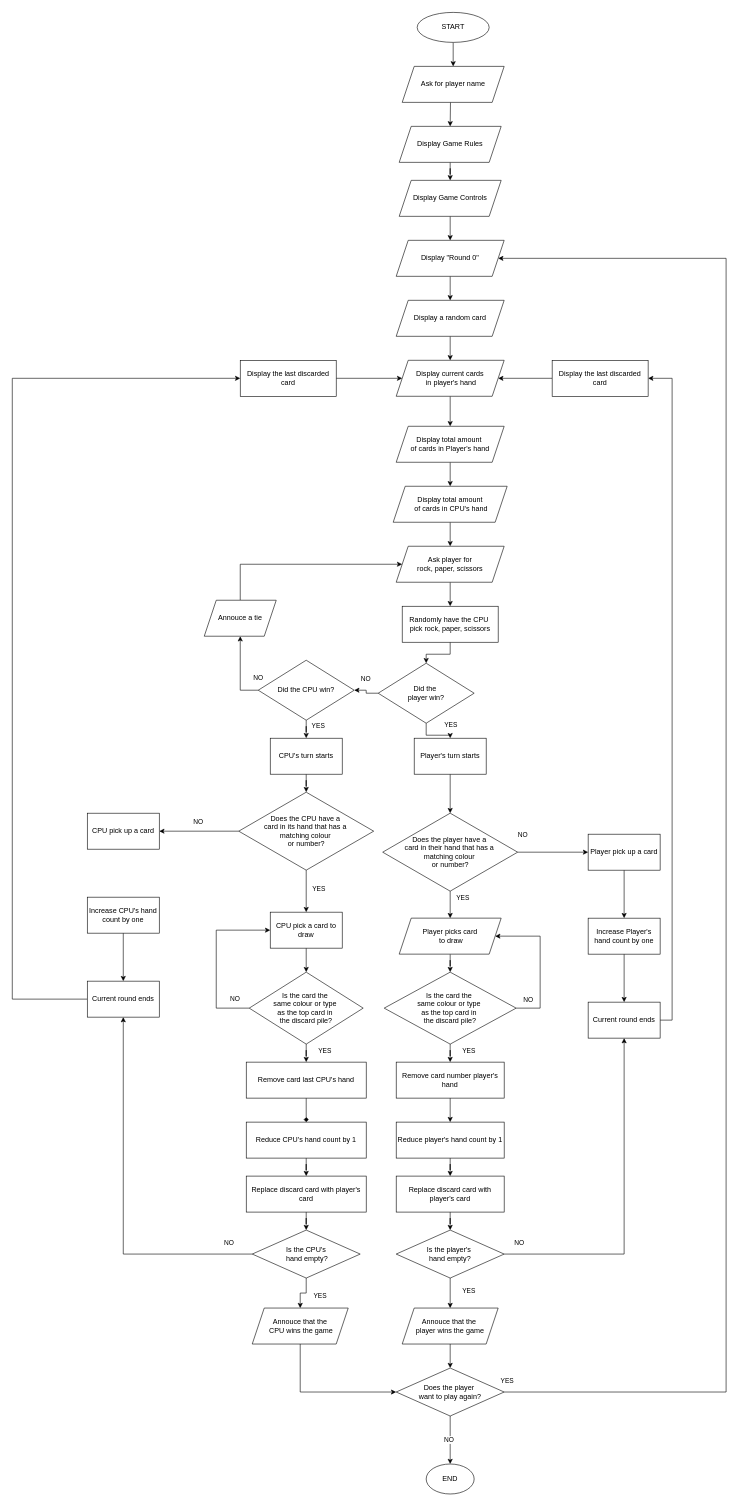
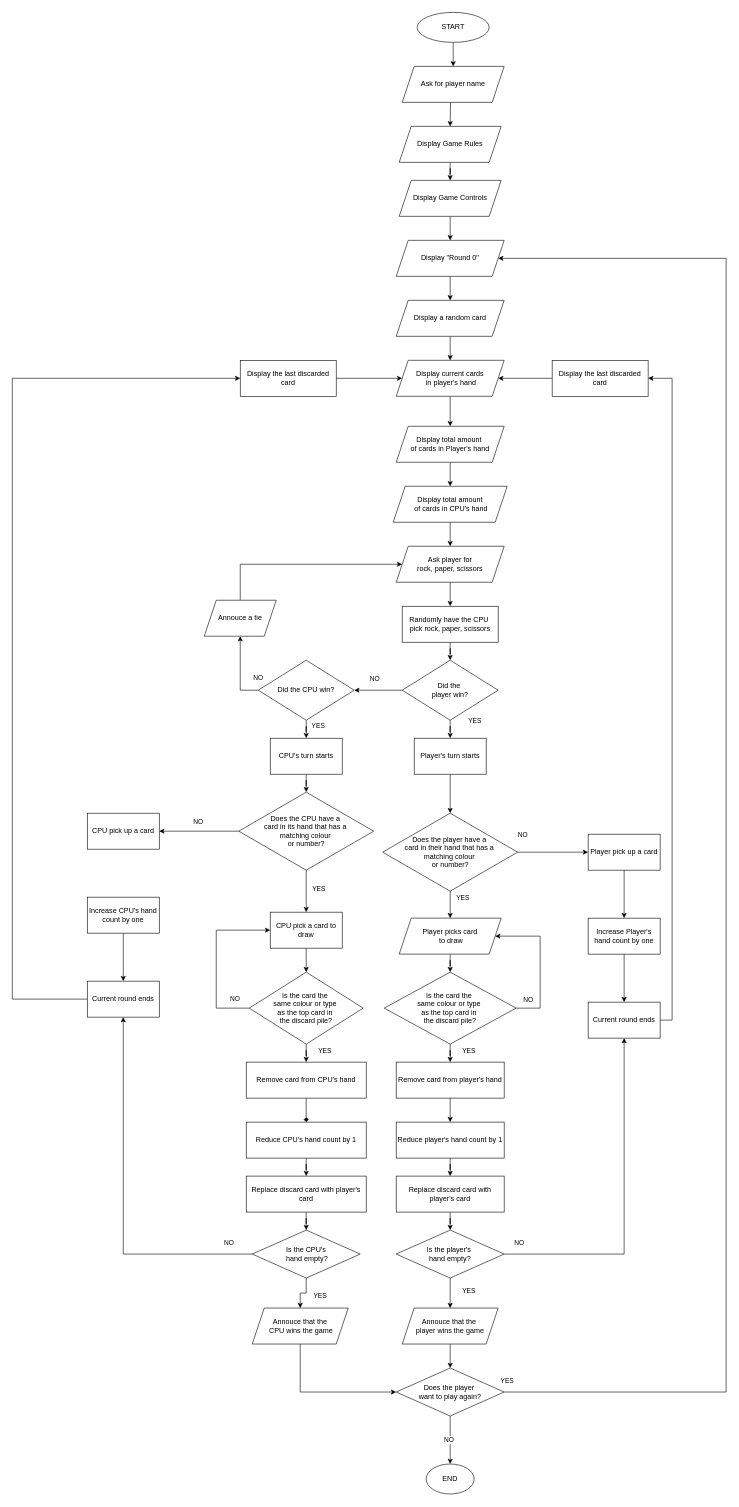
(426, 693) -> (450, 690)
(306, 1080) -> (306, 1080)
(450, 1080) -> (450, 1080)
